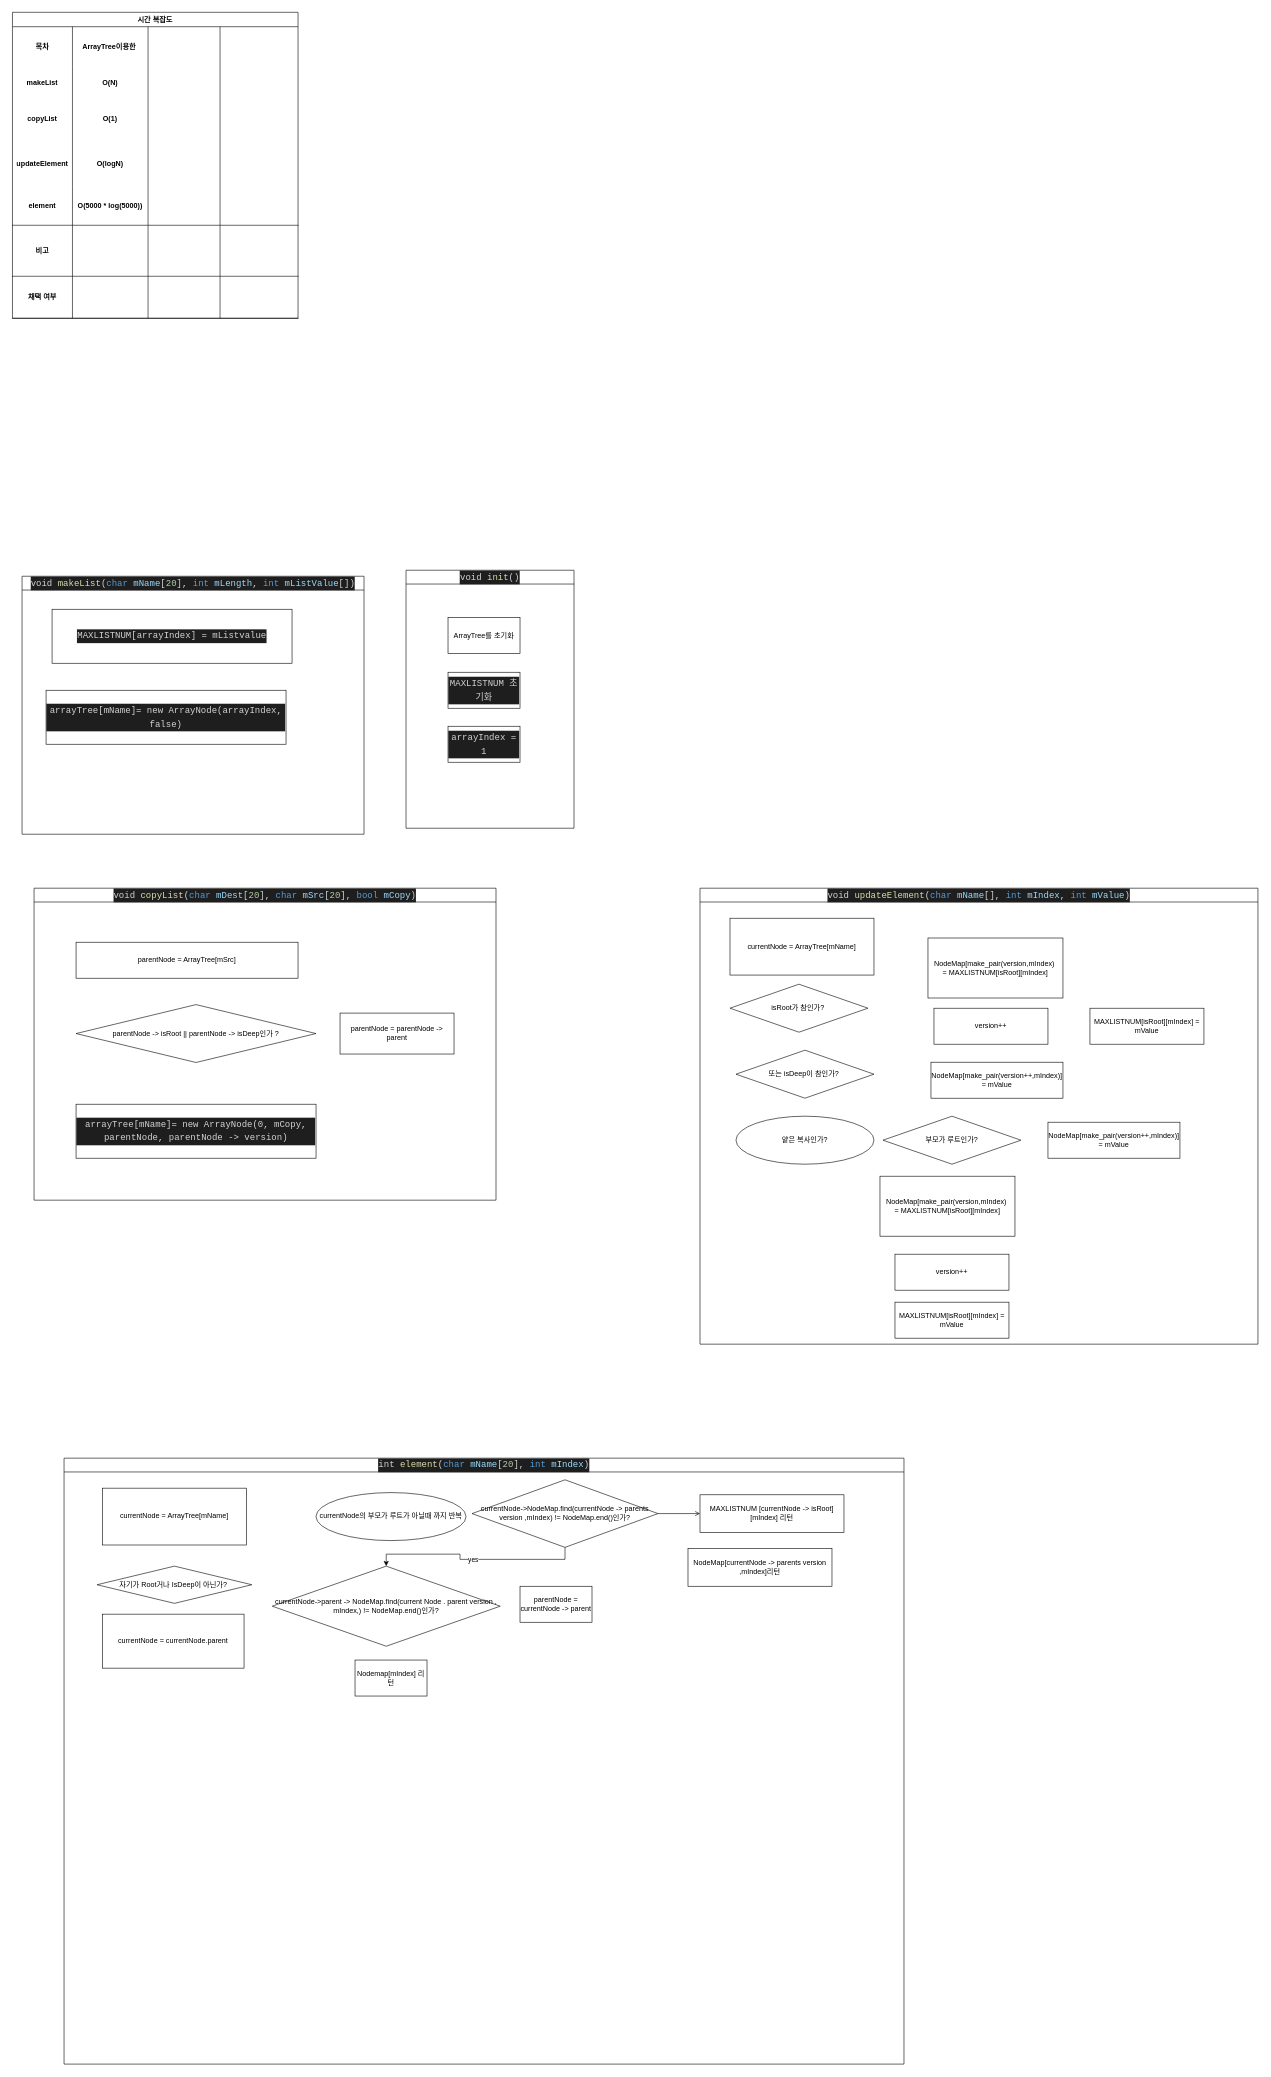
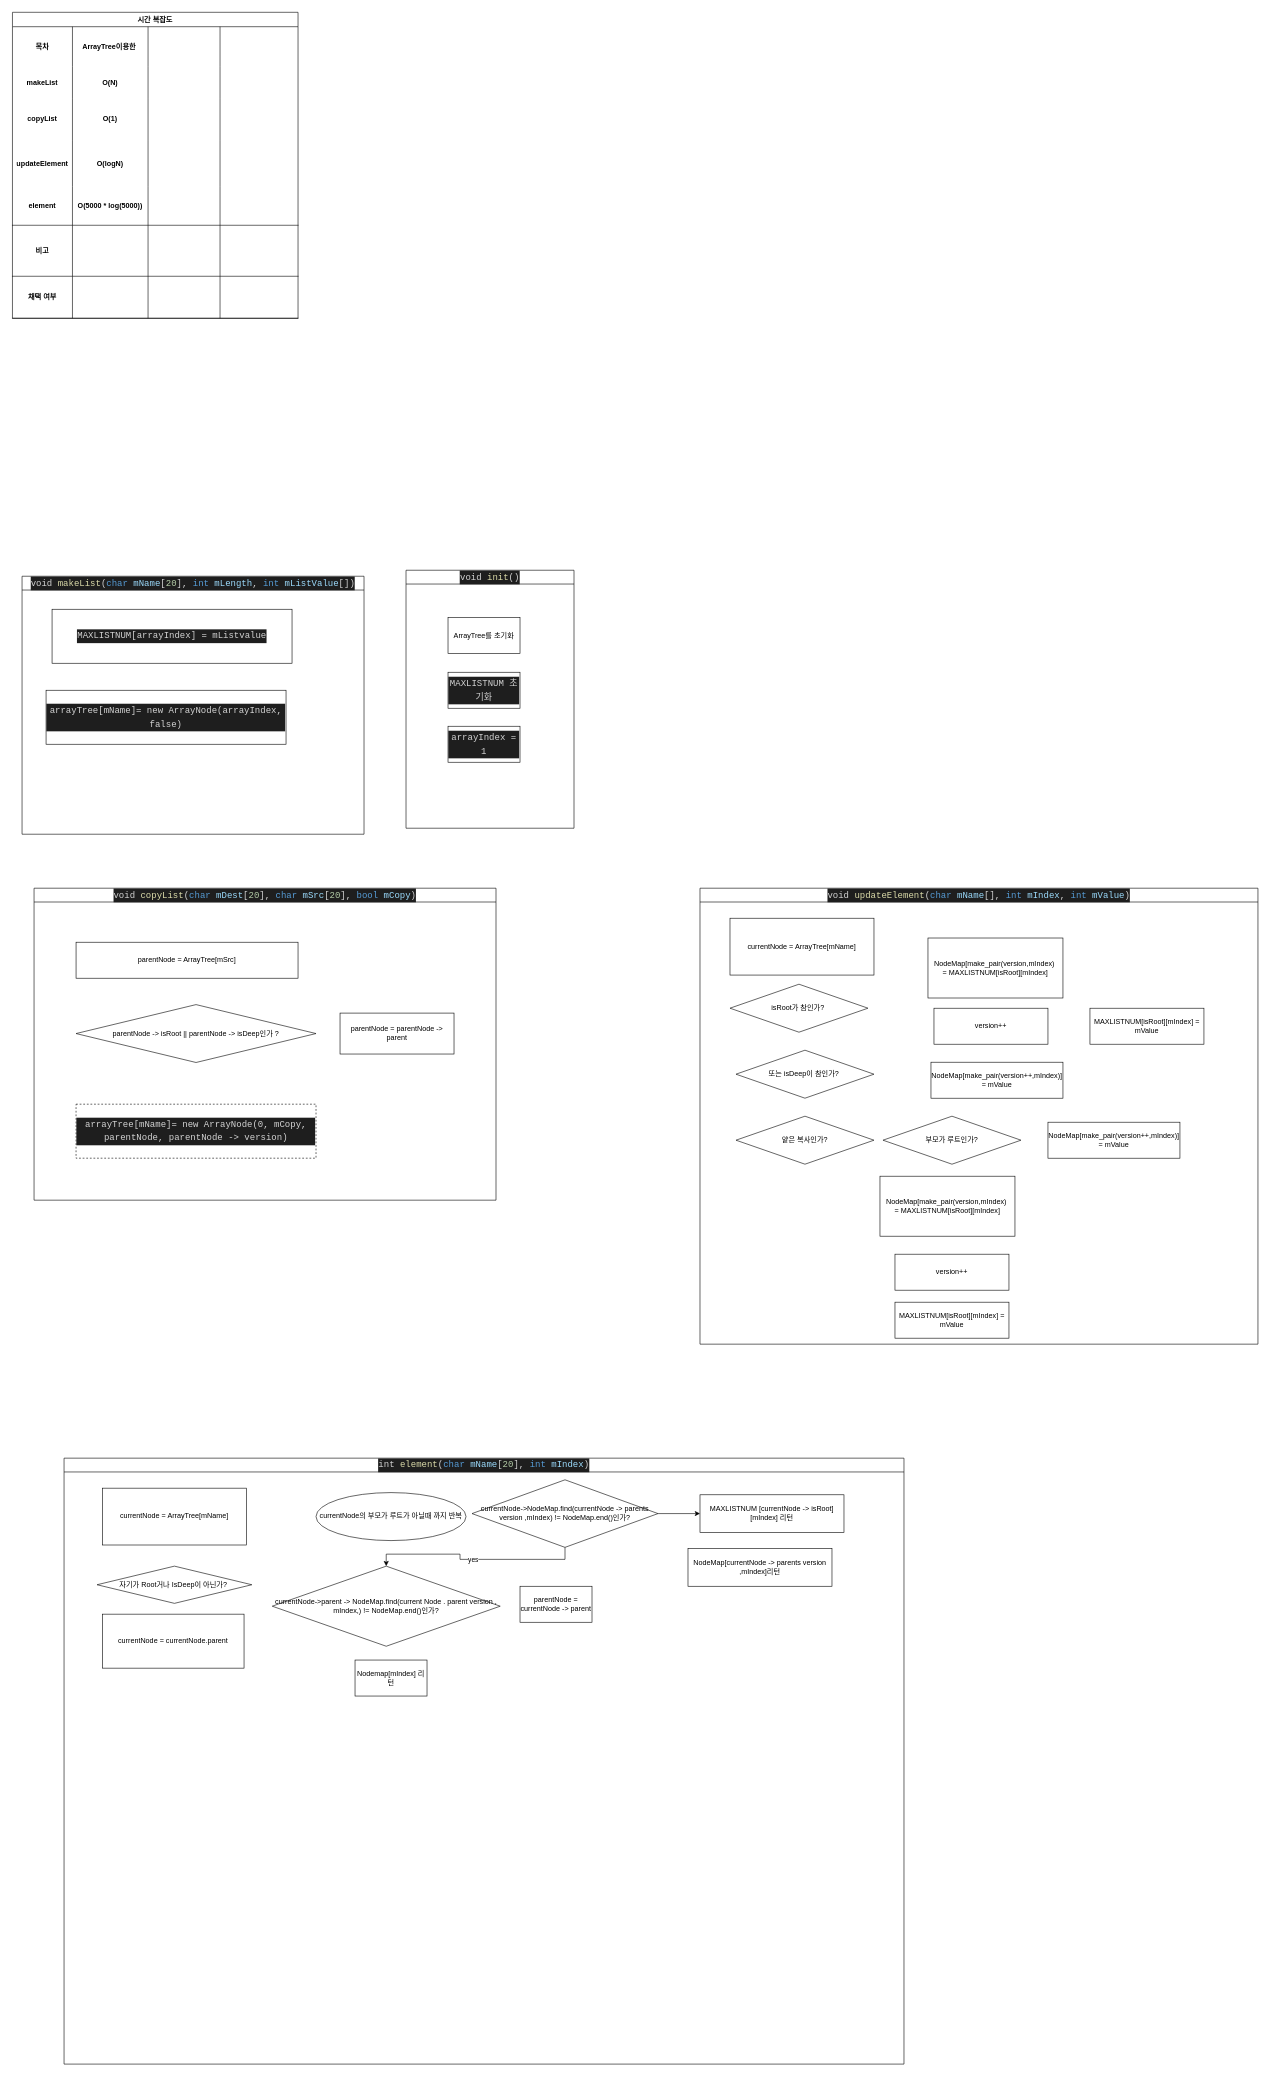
(196, 1131) -> (196, 1131)
(805, 1140) -> (805, 1140)
(696, 1514) -> (694, 1514)
